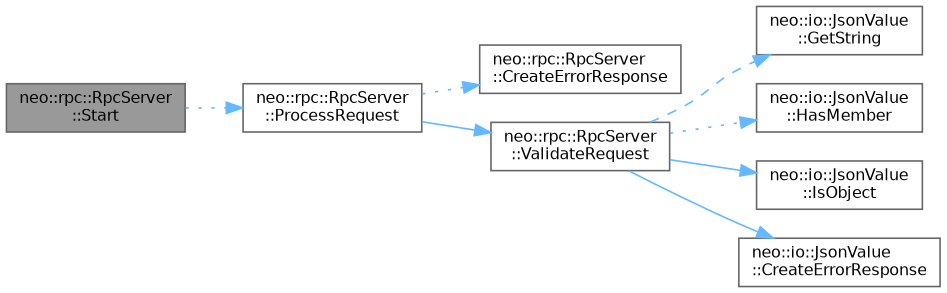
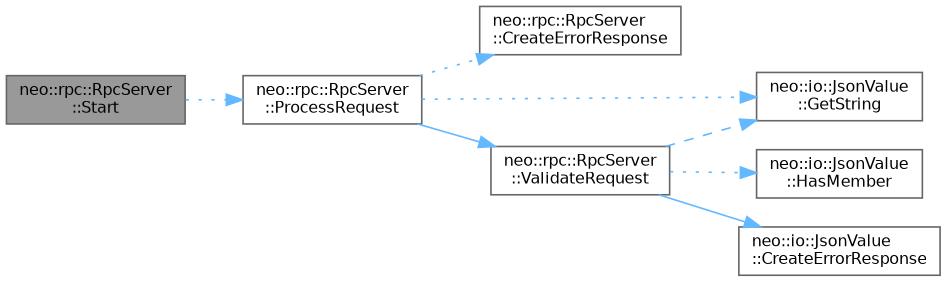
none -> (581, 98)
(839, 185) -> none
